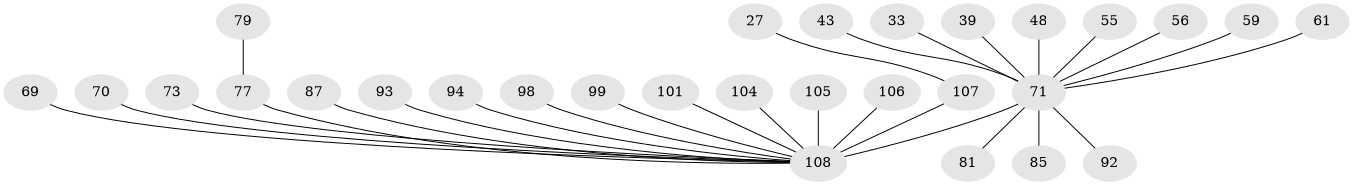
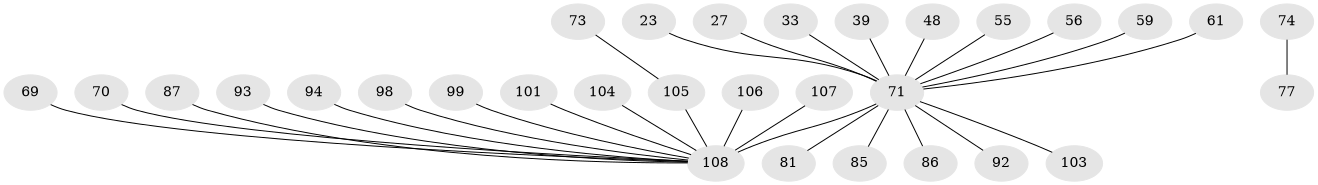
(243, 22) -> (1287, 22)
(826, 22) -> (649, 22)
(860, 57) -> (795, 53)
(340, 131) -> (627, 57)
(524, 152) -> none
none -> (931, 163)
none -> (1074, 163)
